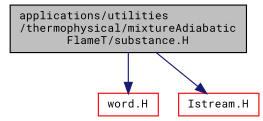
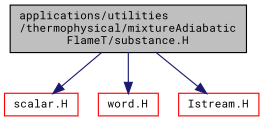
none -> (41, 105)
